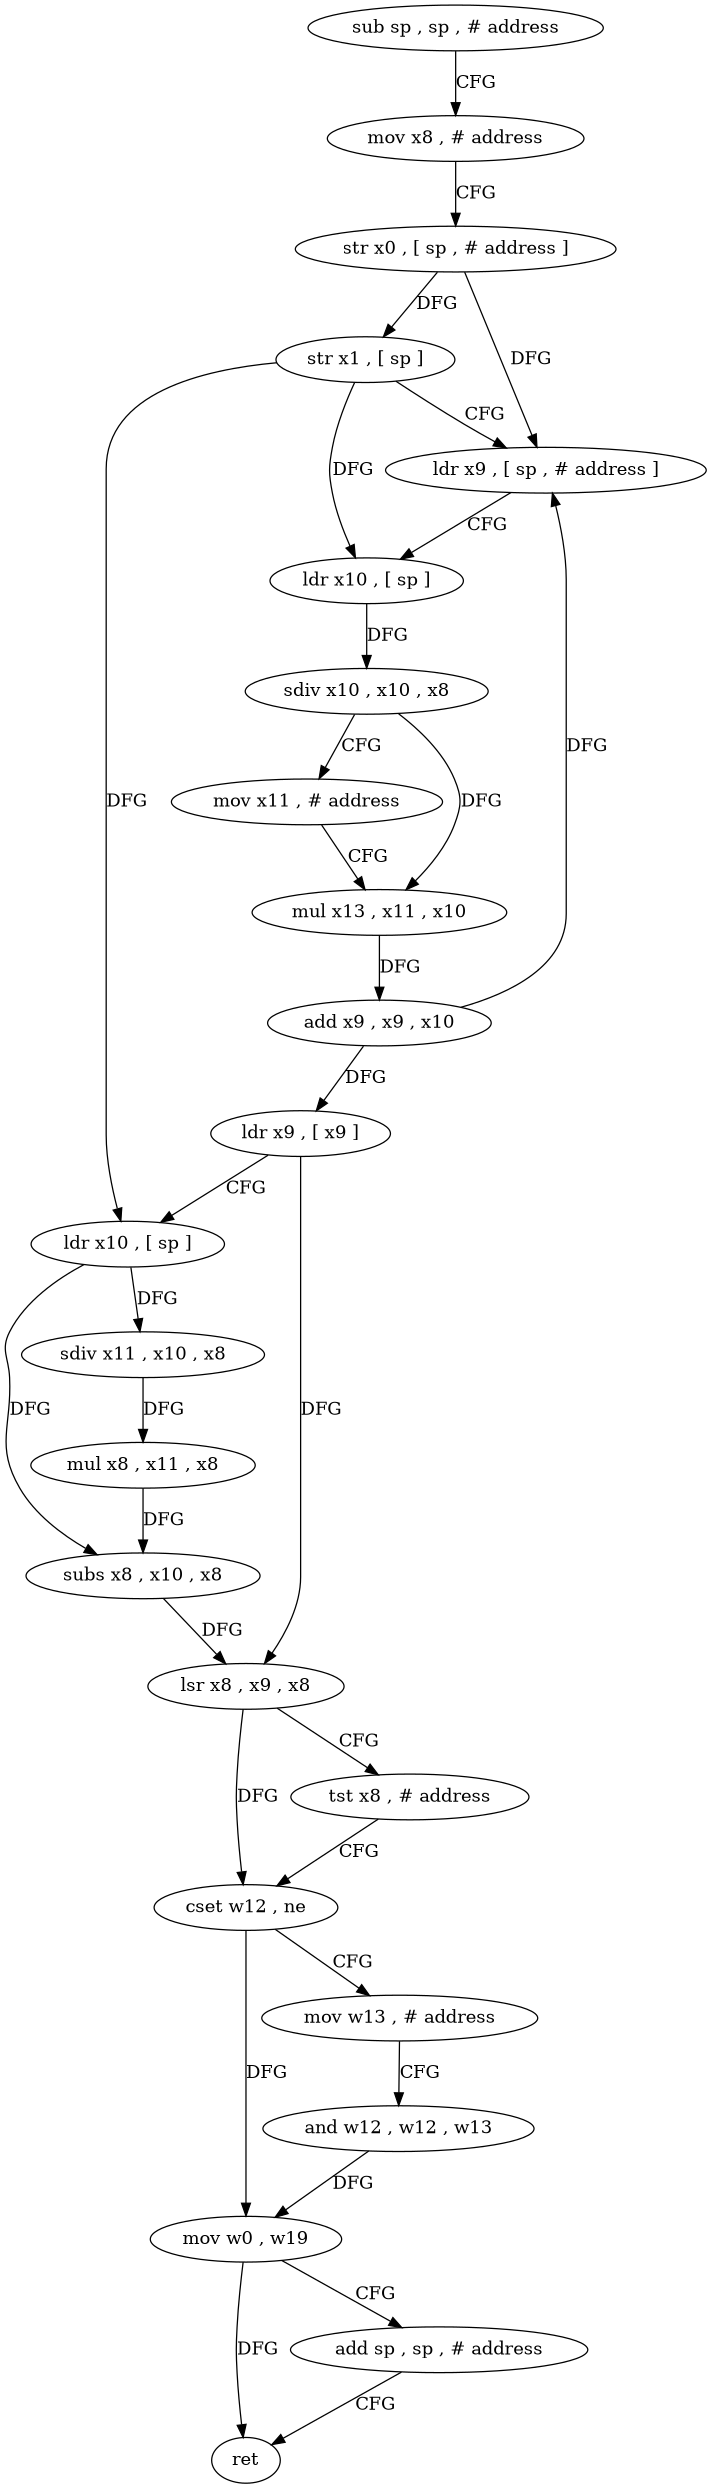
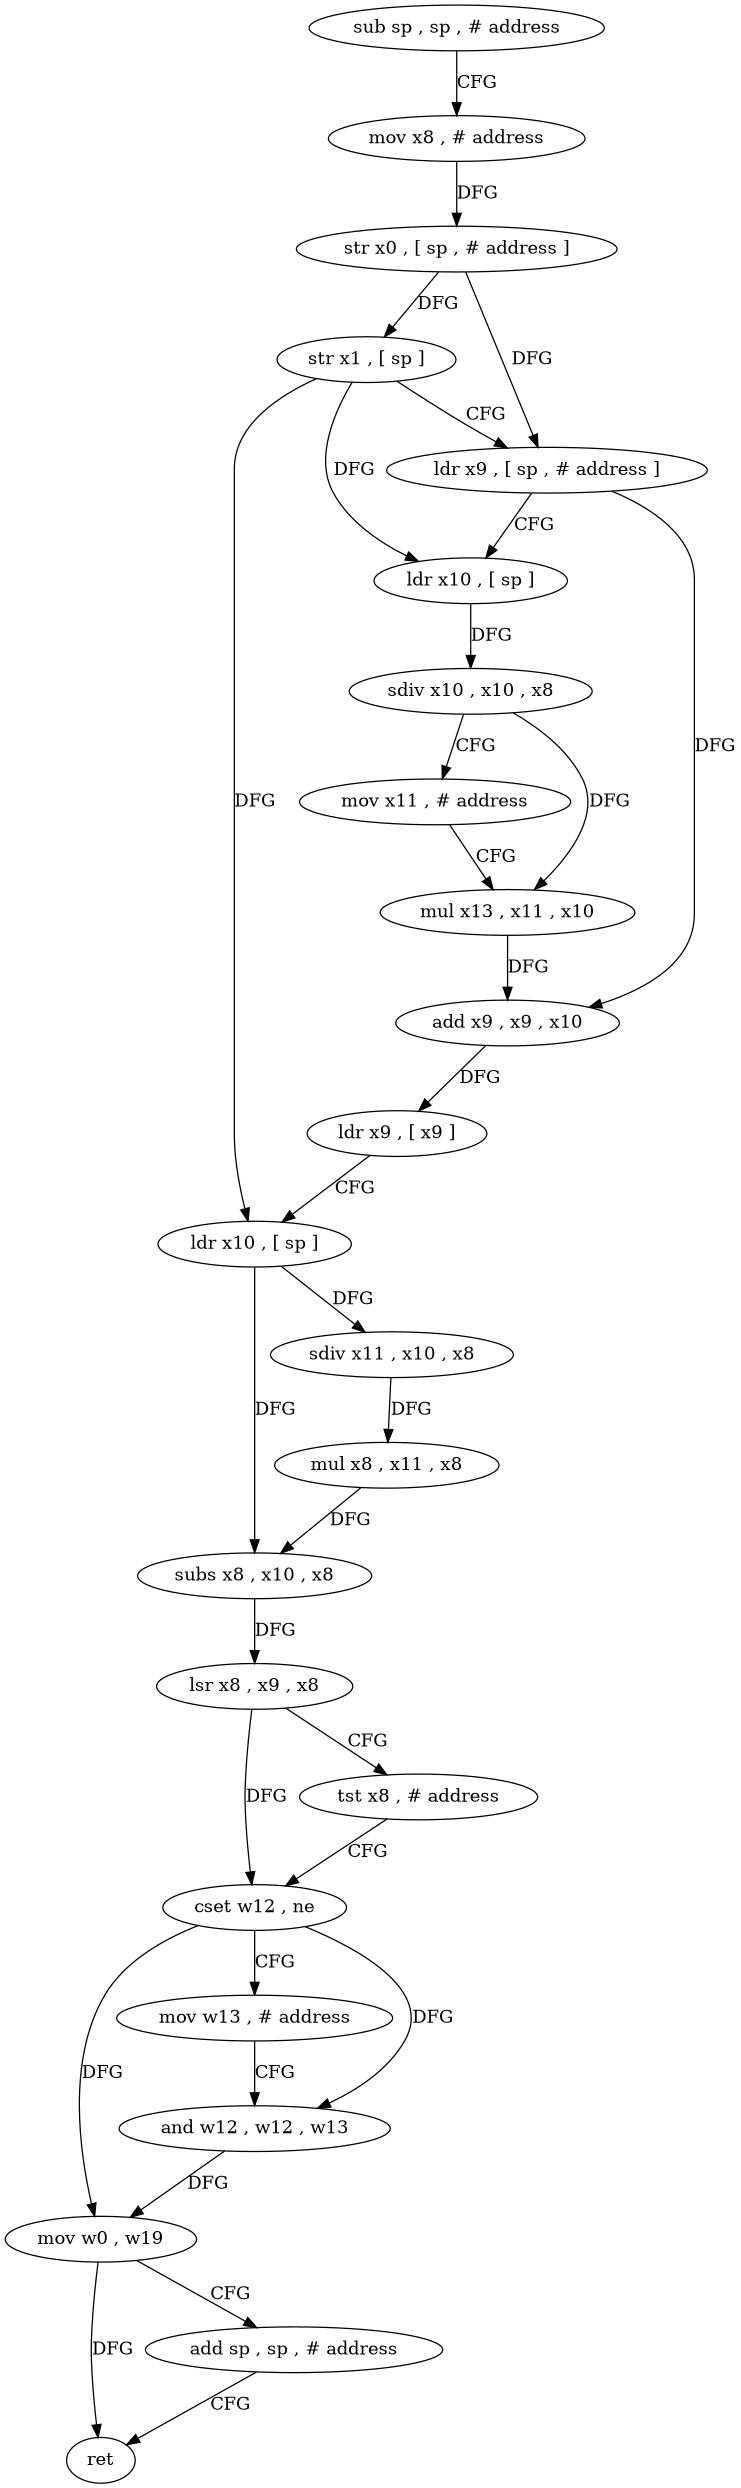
(476, 194) -> (478, 194)
(566, 785) -> (694, 752)
(301, 1408) -> none
none -> (409, 2007)
